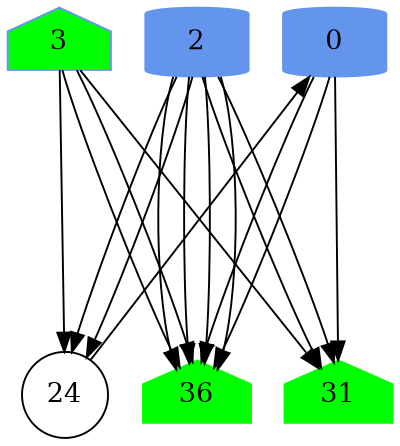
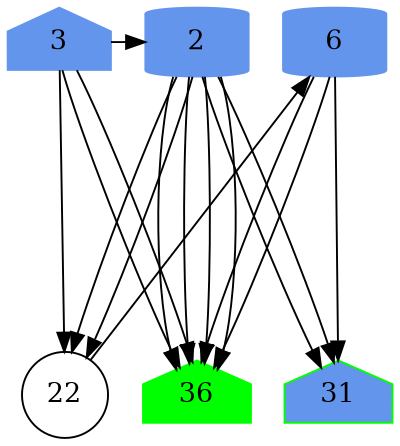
(59, 42) -> (59, 42)
(335, 42) -> (335, 42)
(221, 247) -> (118, 42)
(65, 395) -> (65, 395)
(339, 395) -> (339, 395)
